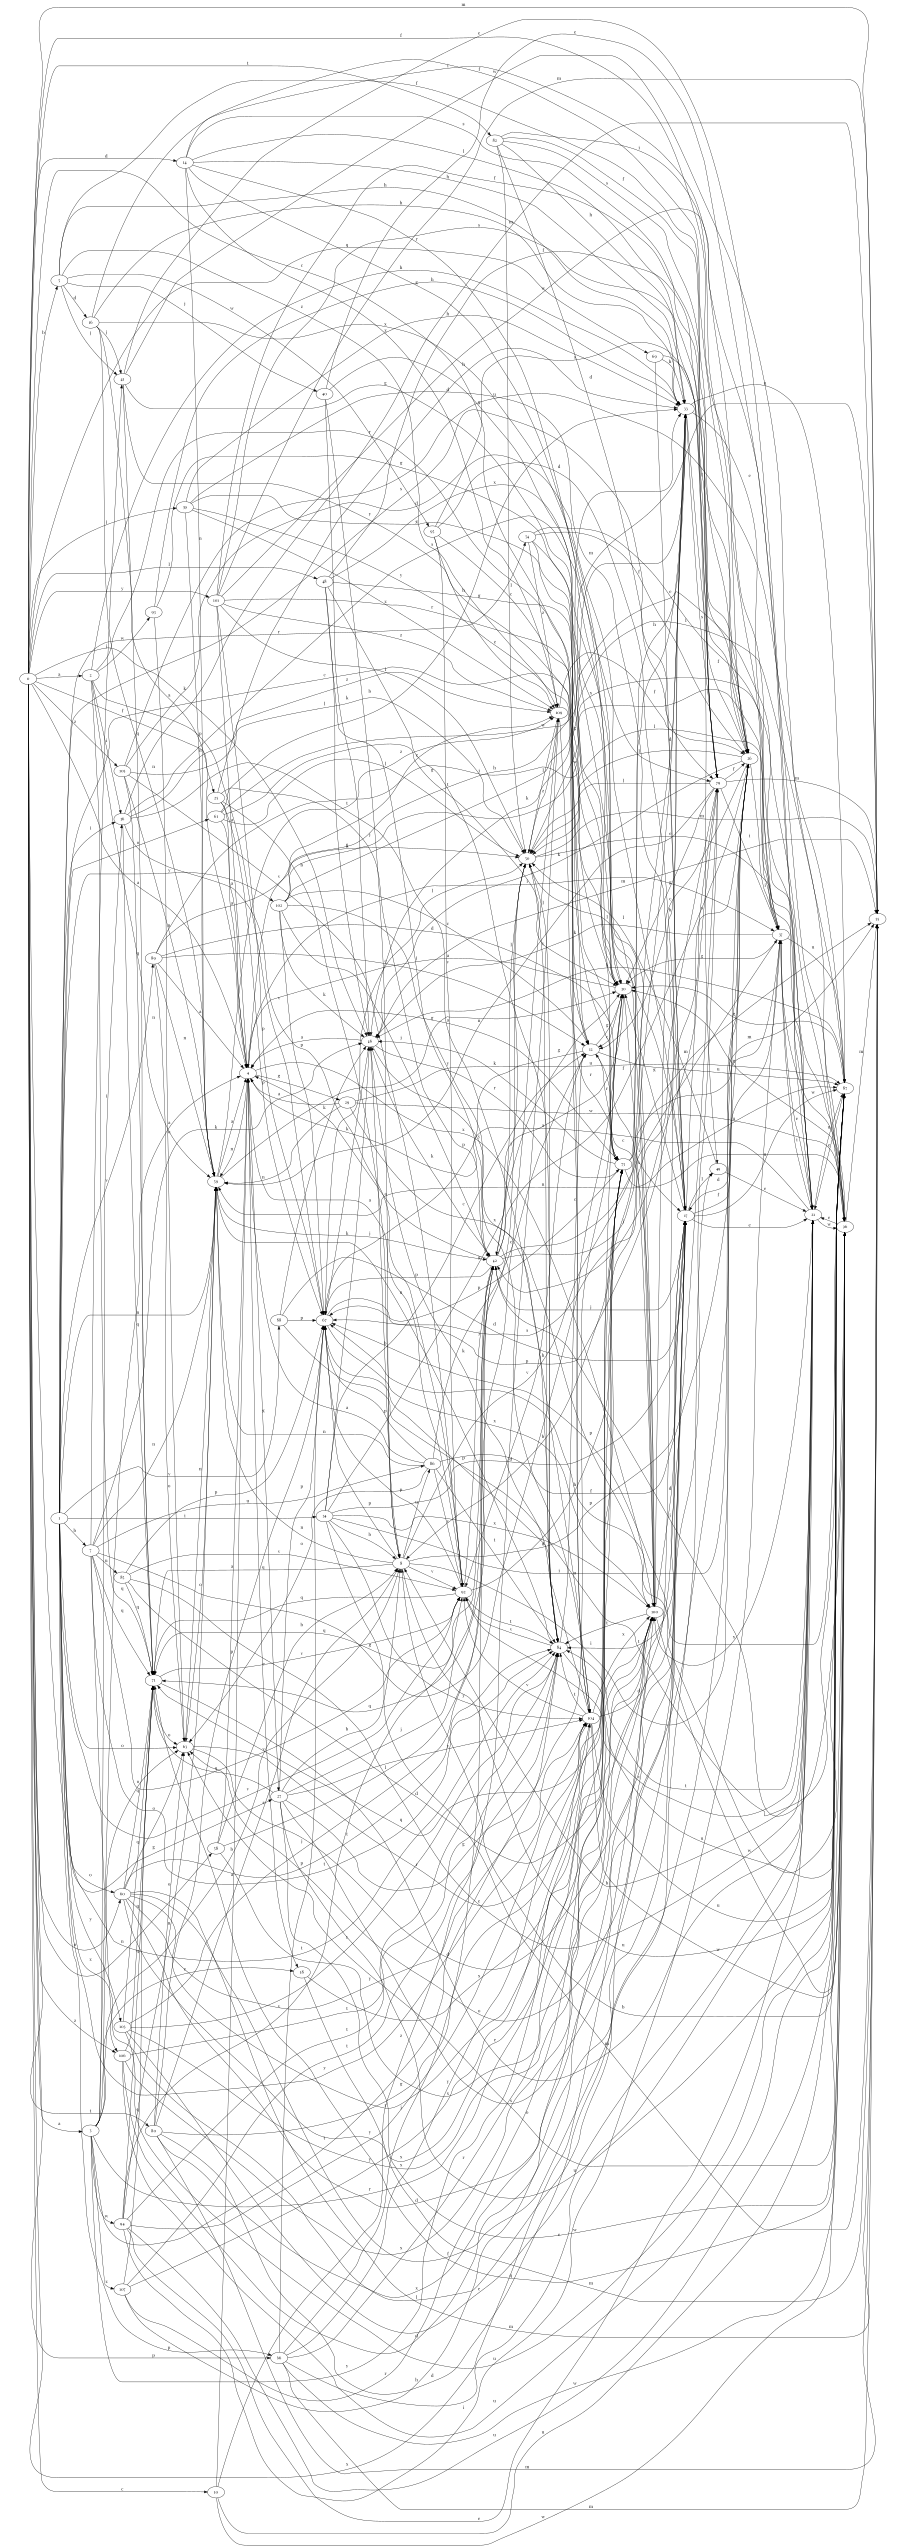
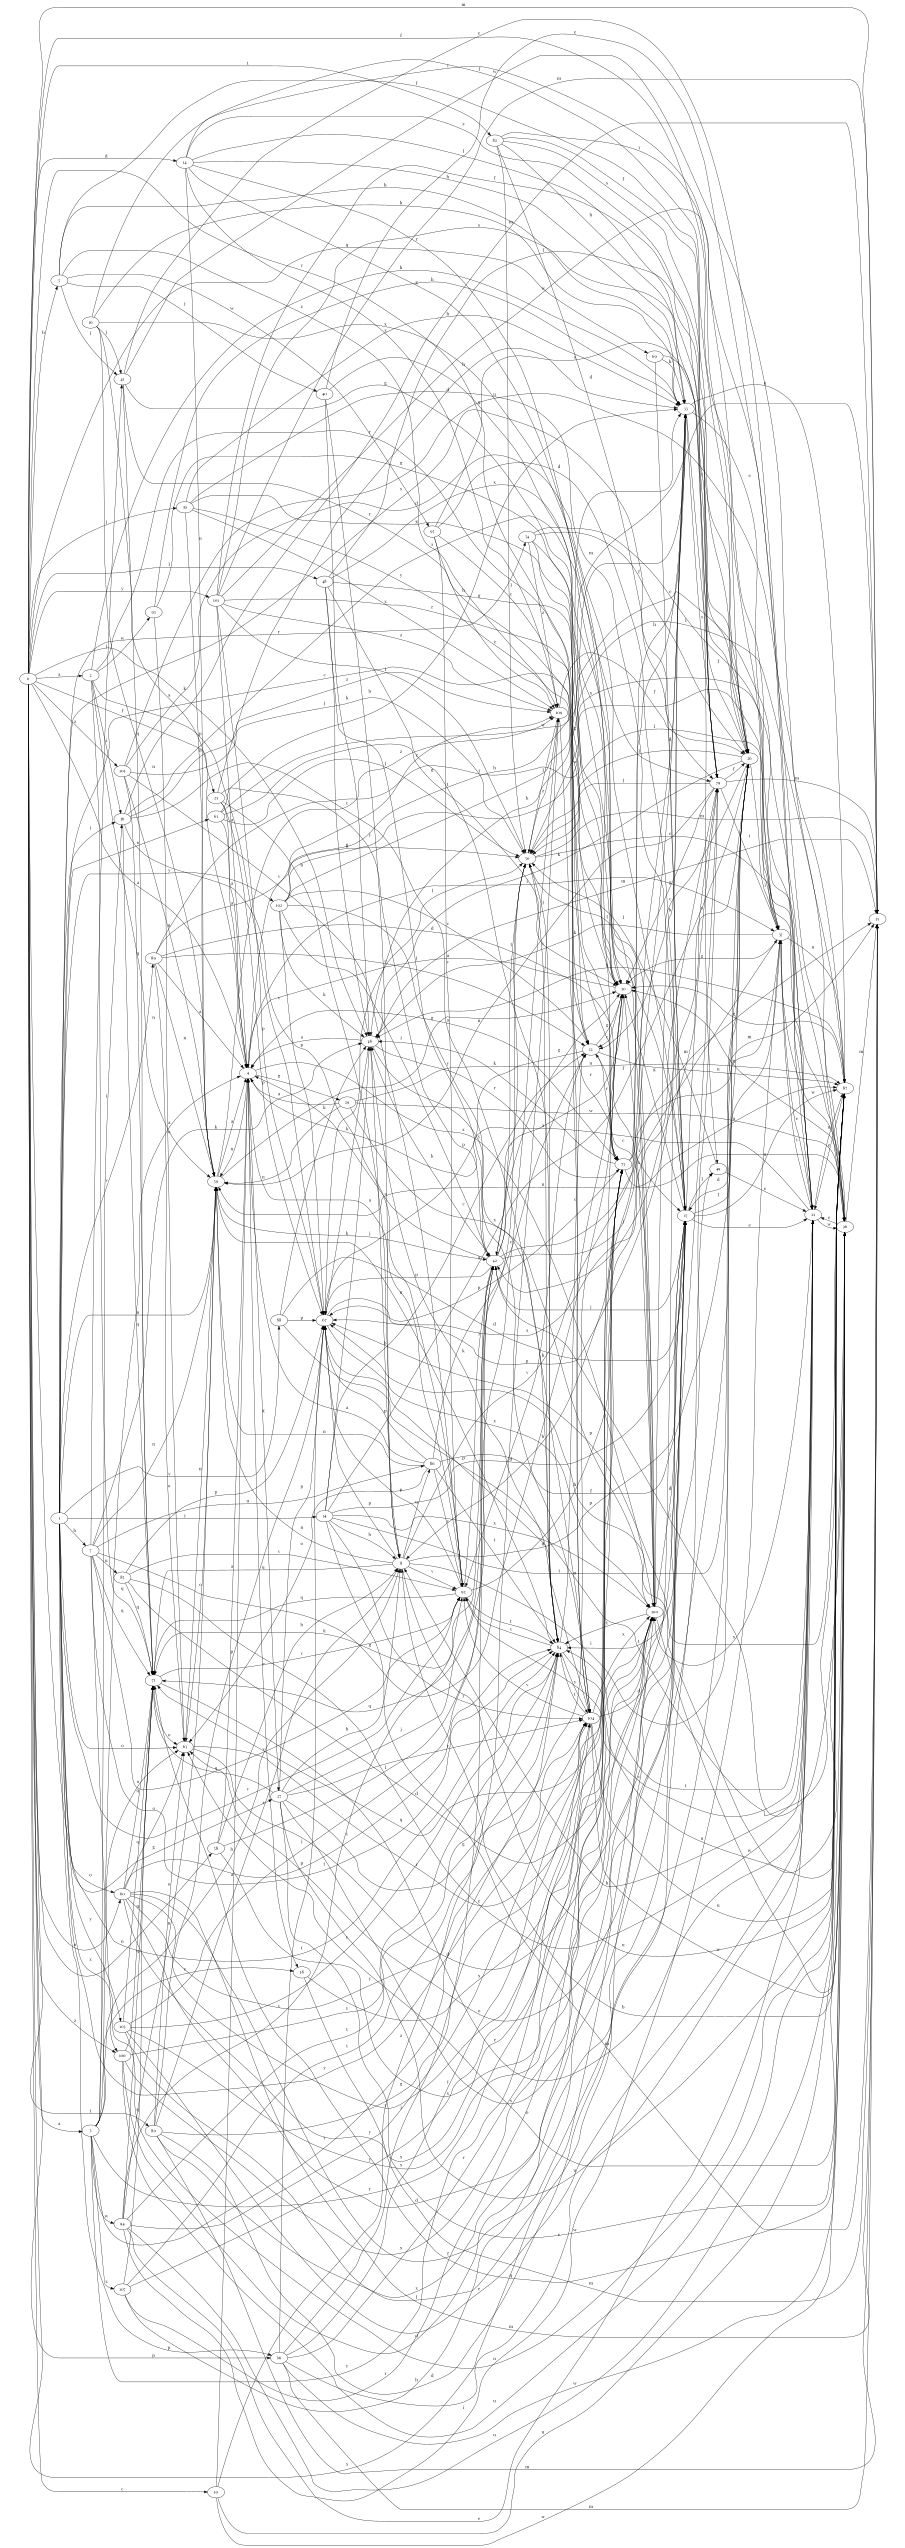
(74, 300) -> none
none -> (572, 1681)
